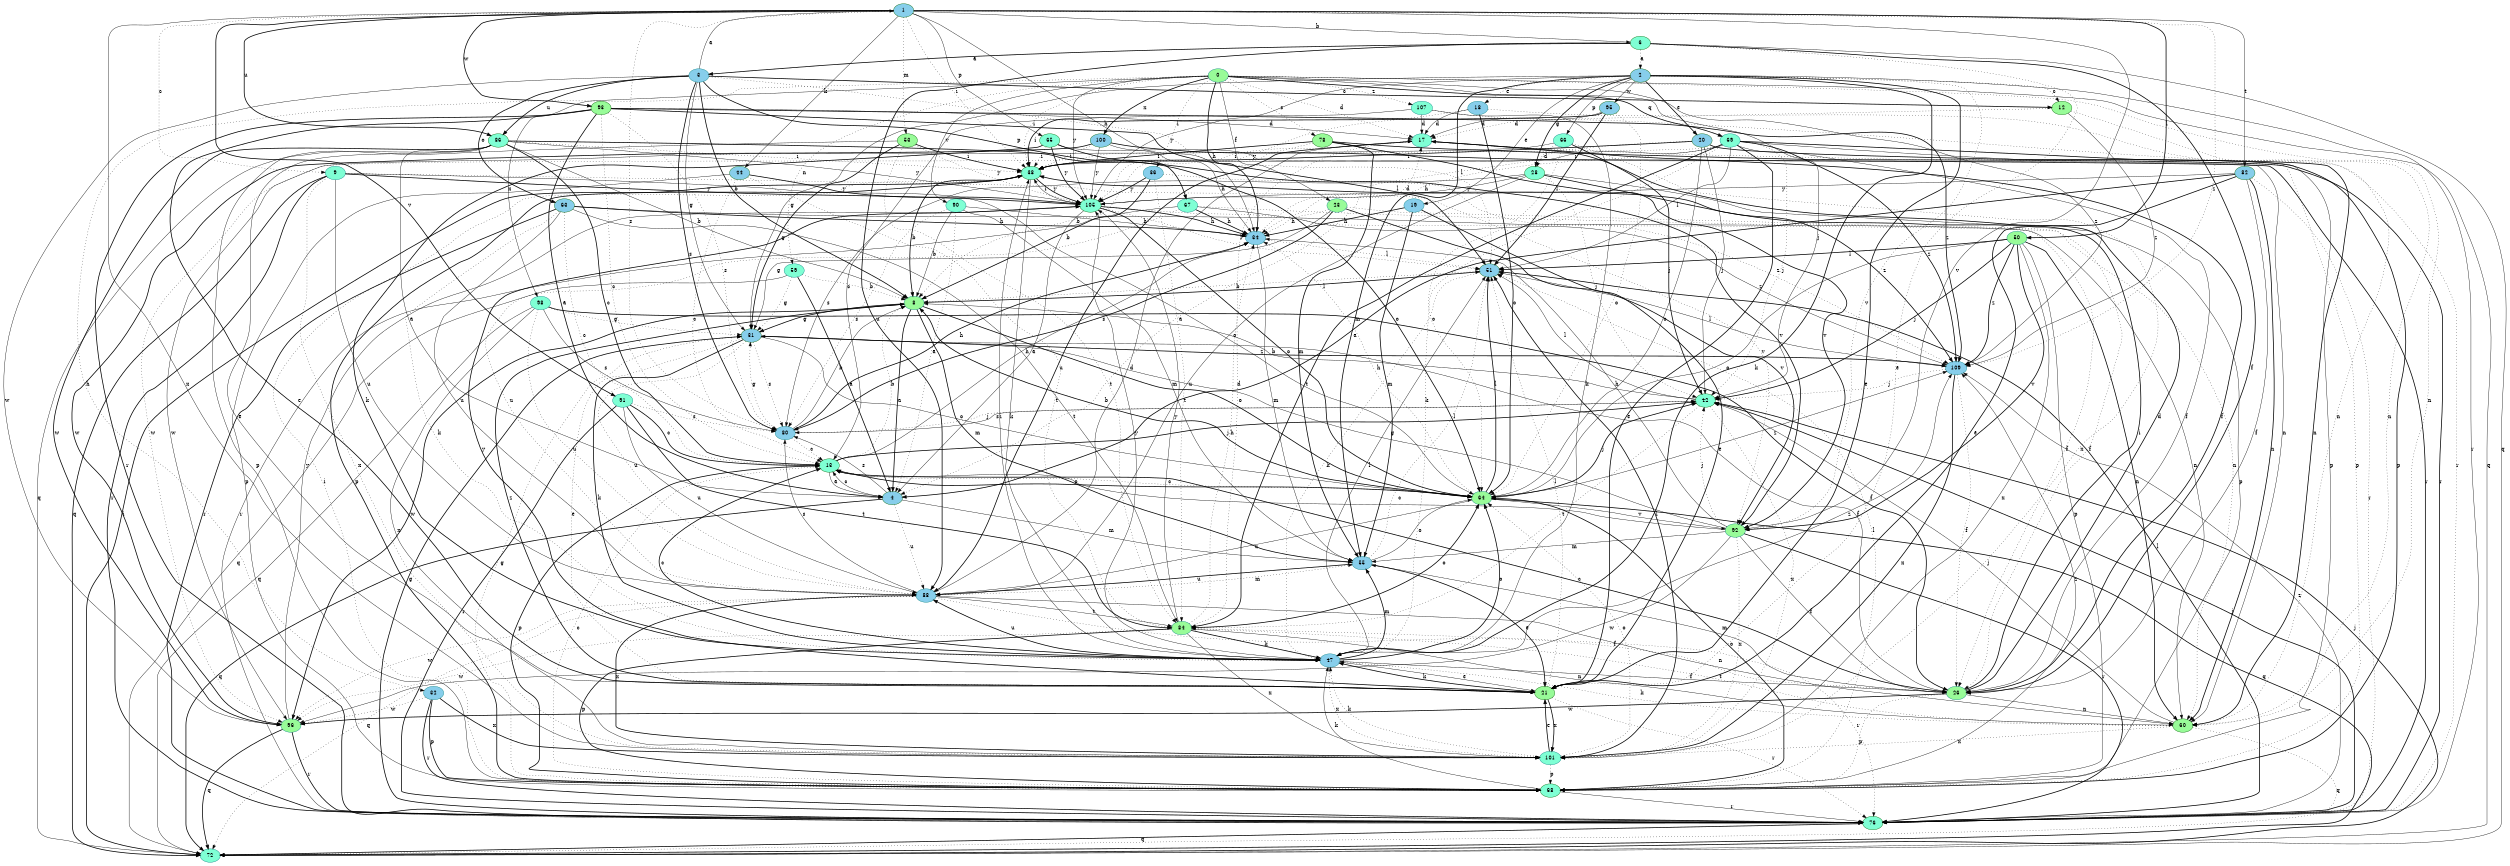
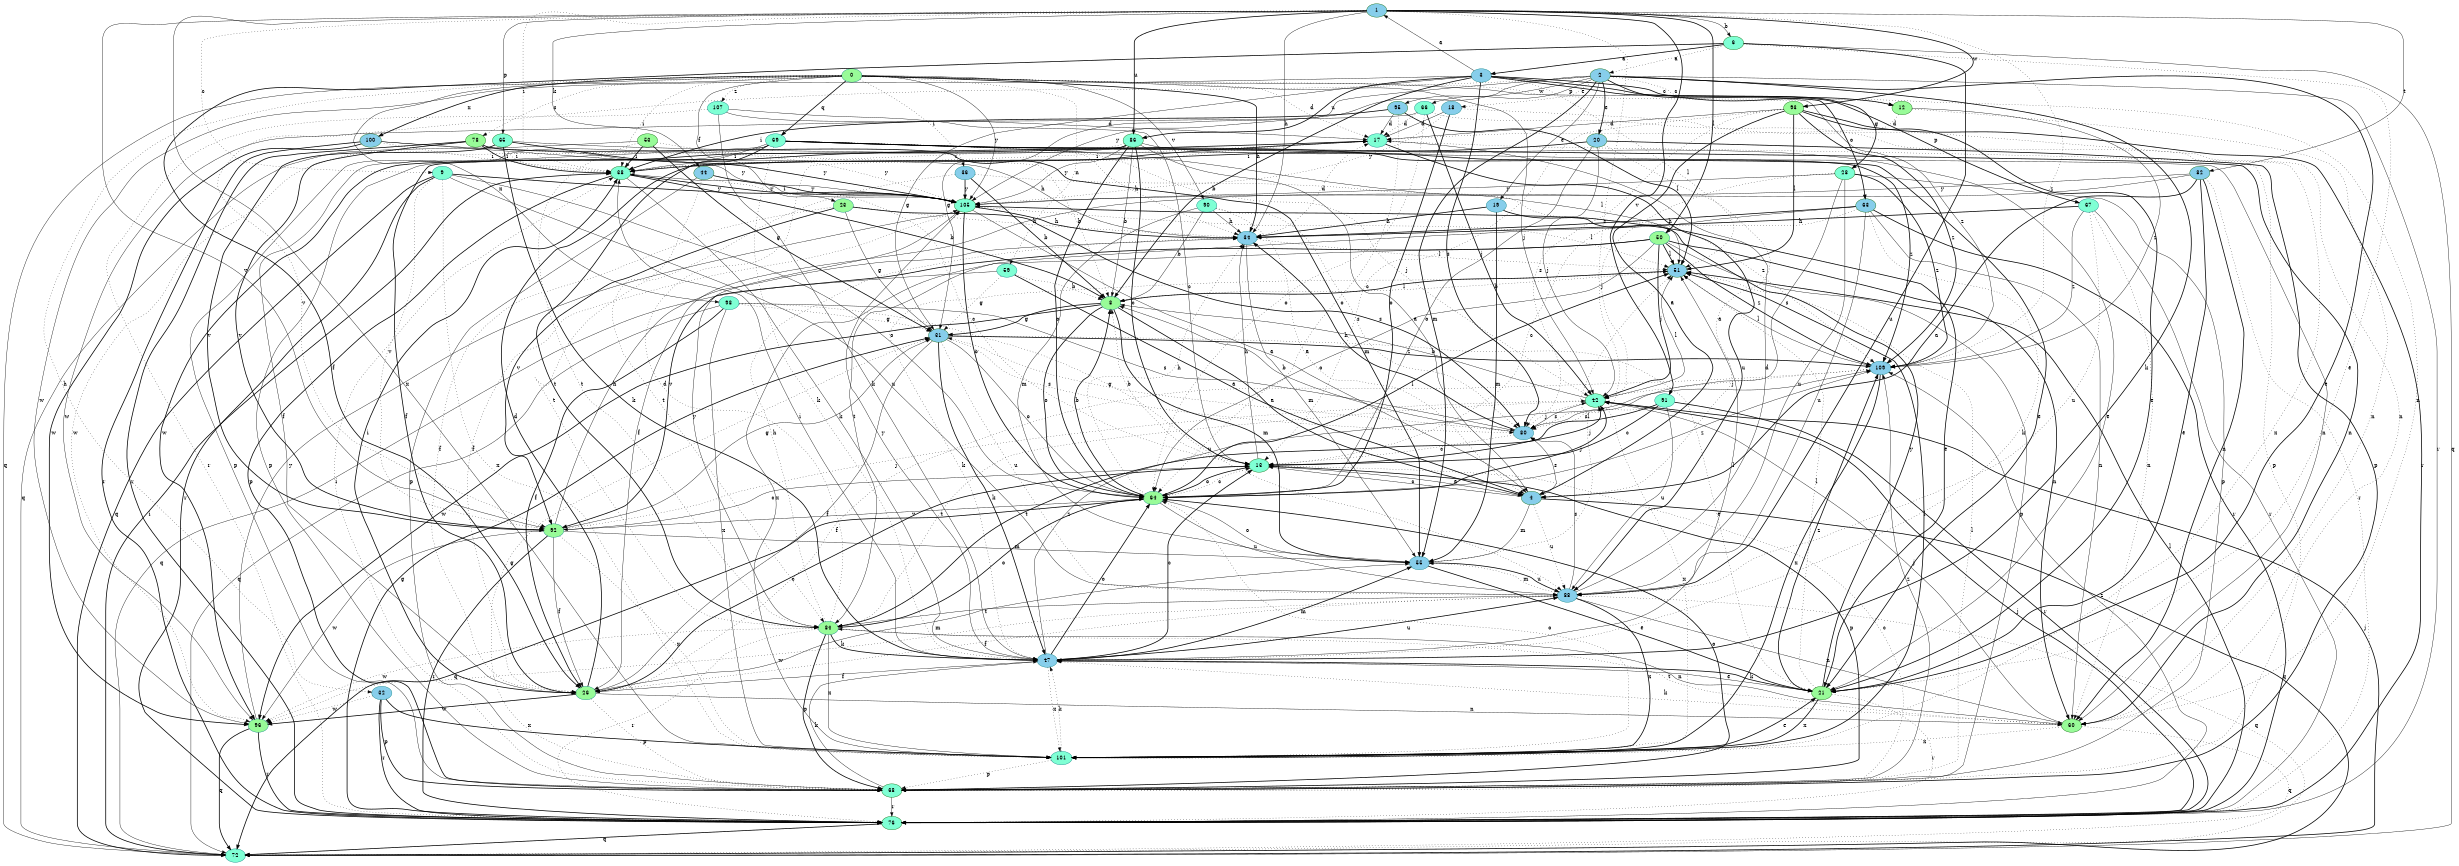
(904, 74) -> none
(1545, 152) -> (1402, 123)
(667, 679) -> (1815, 531)
